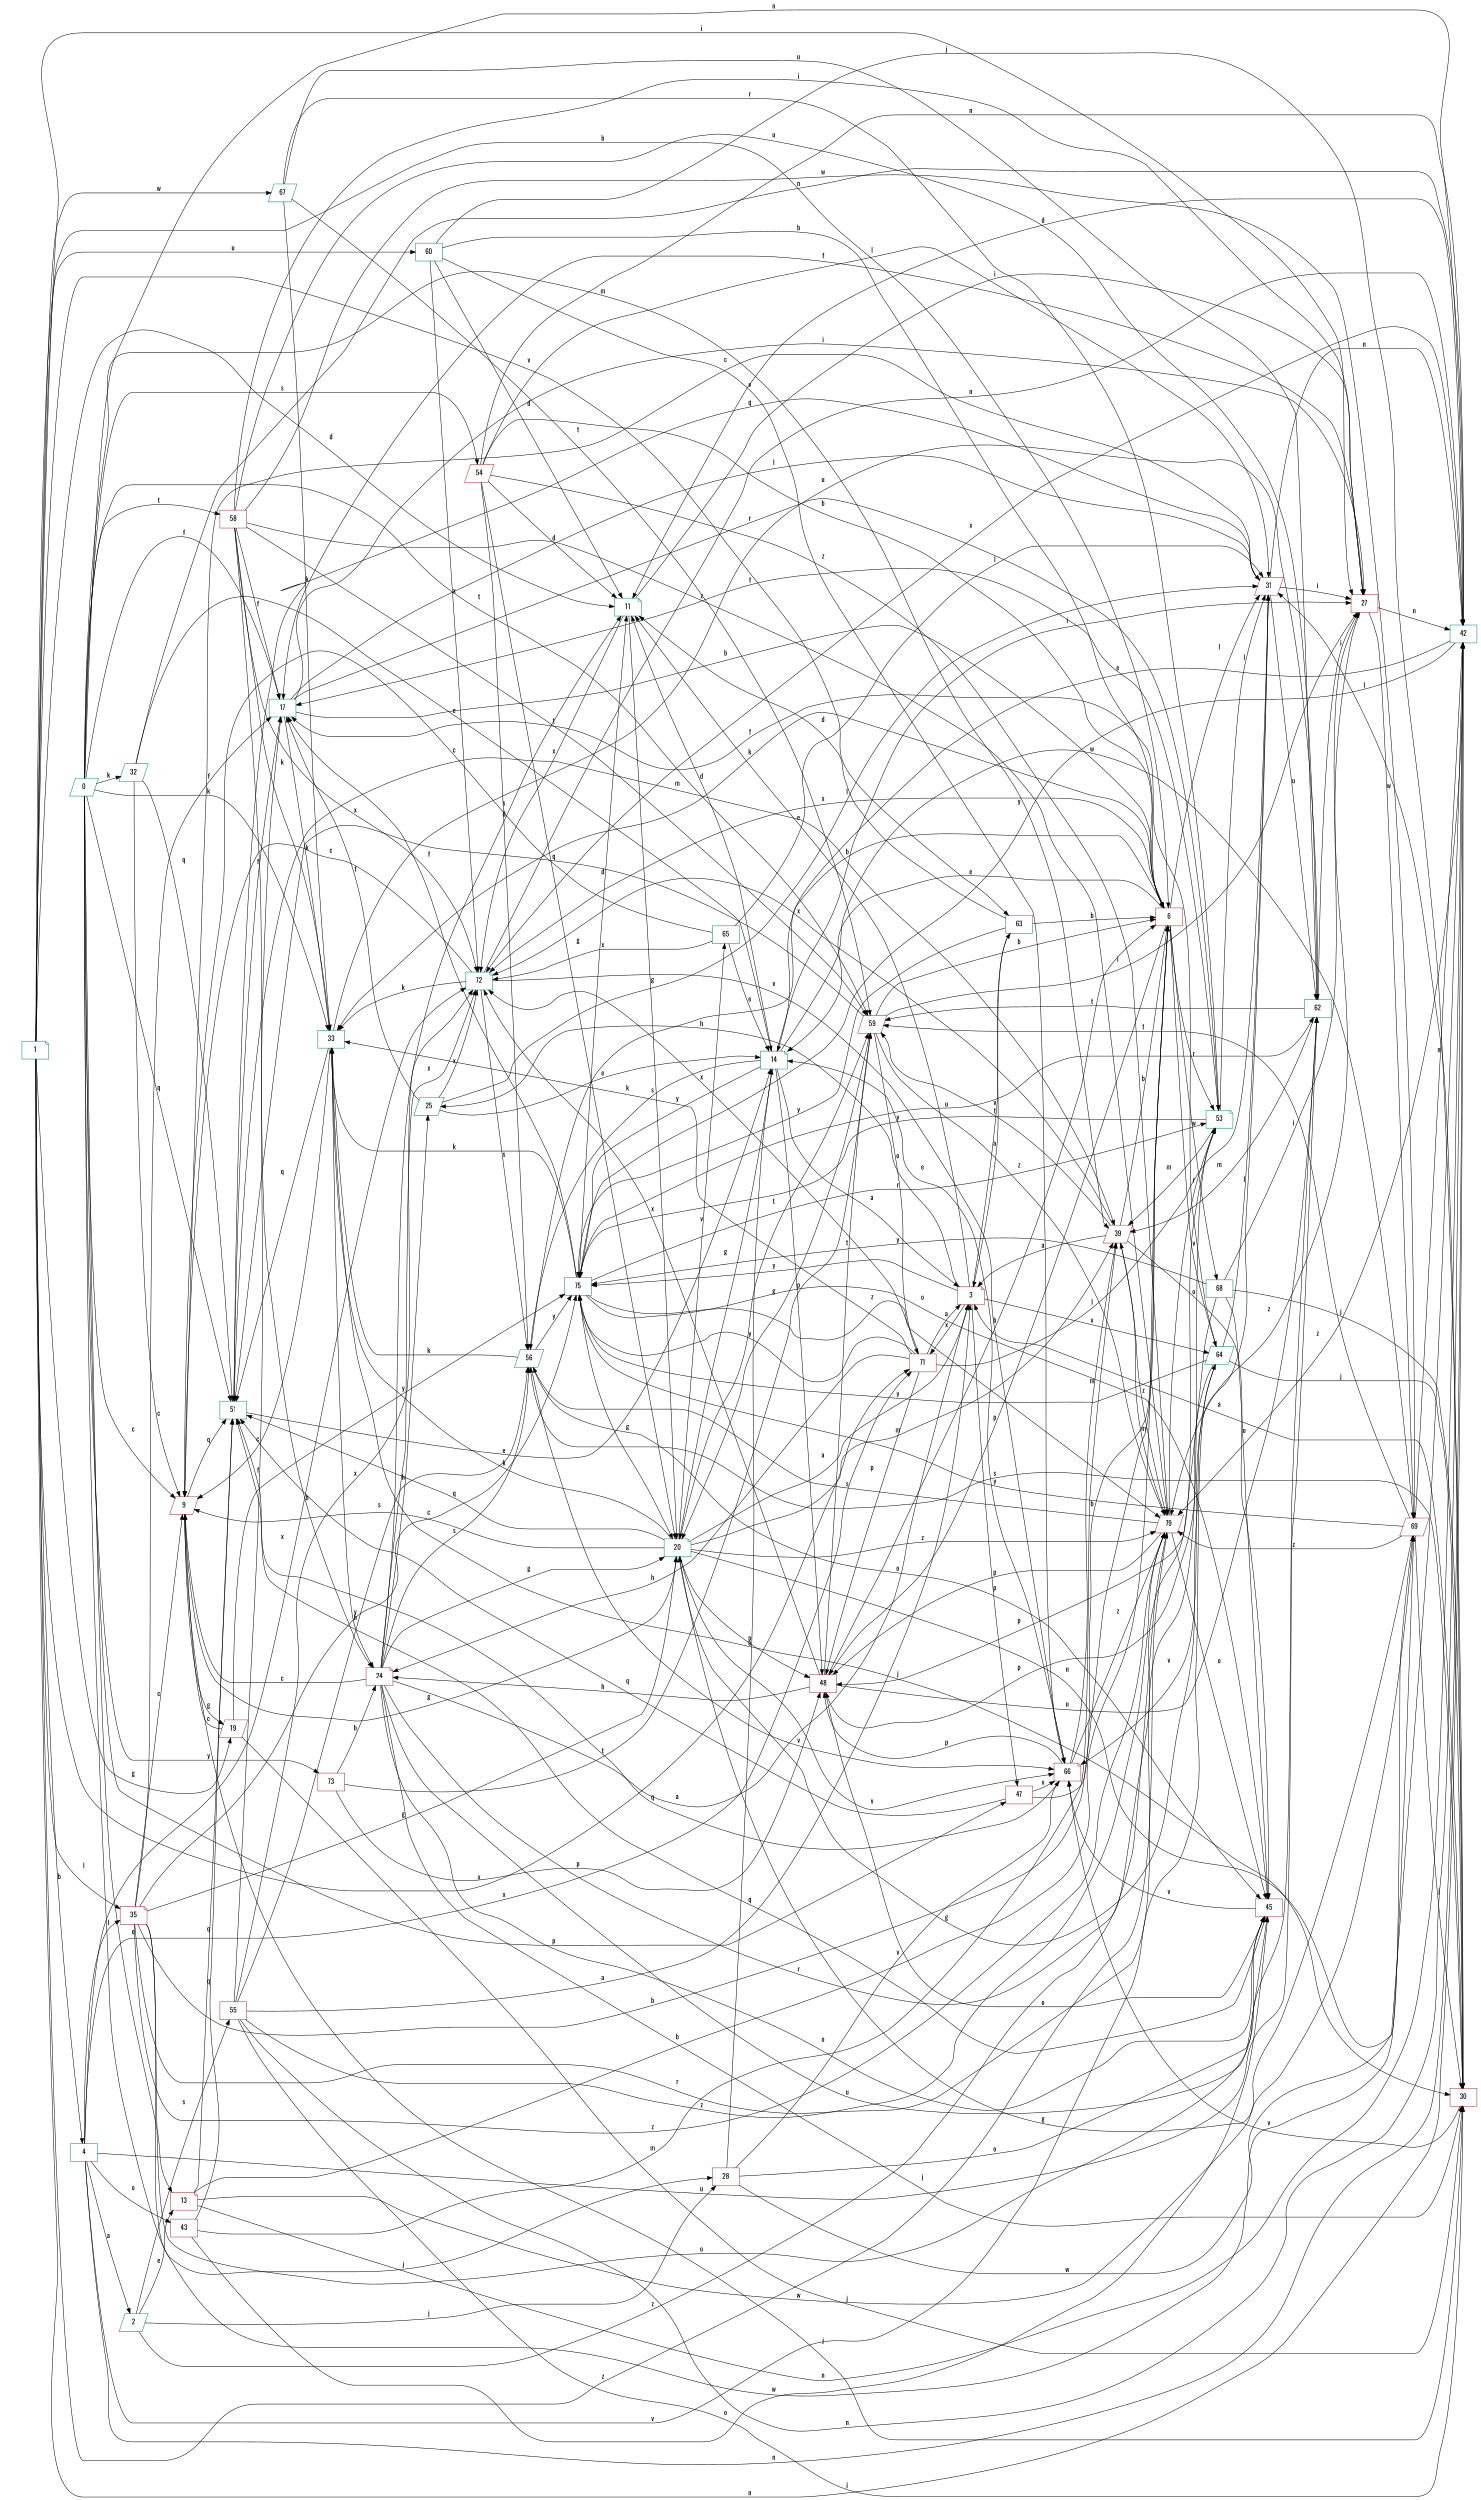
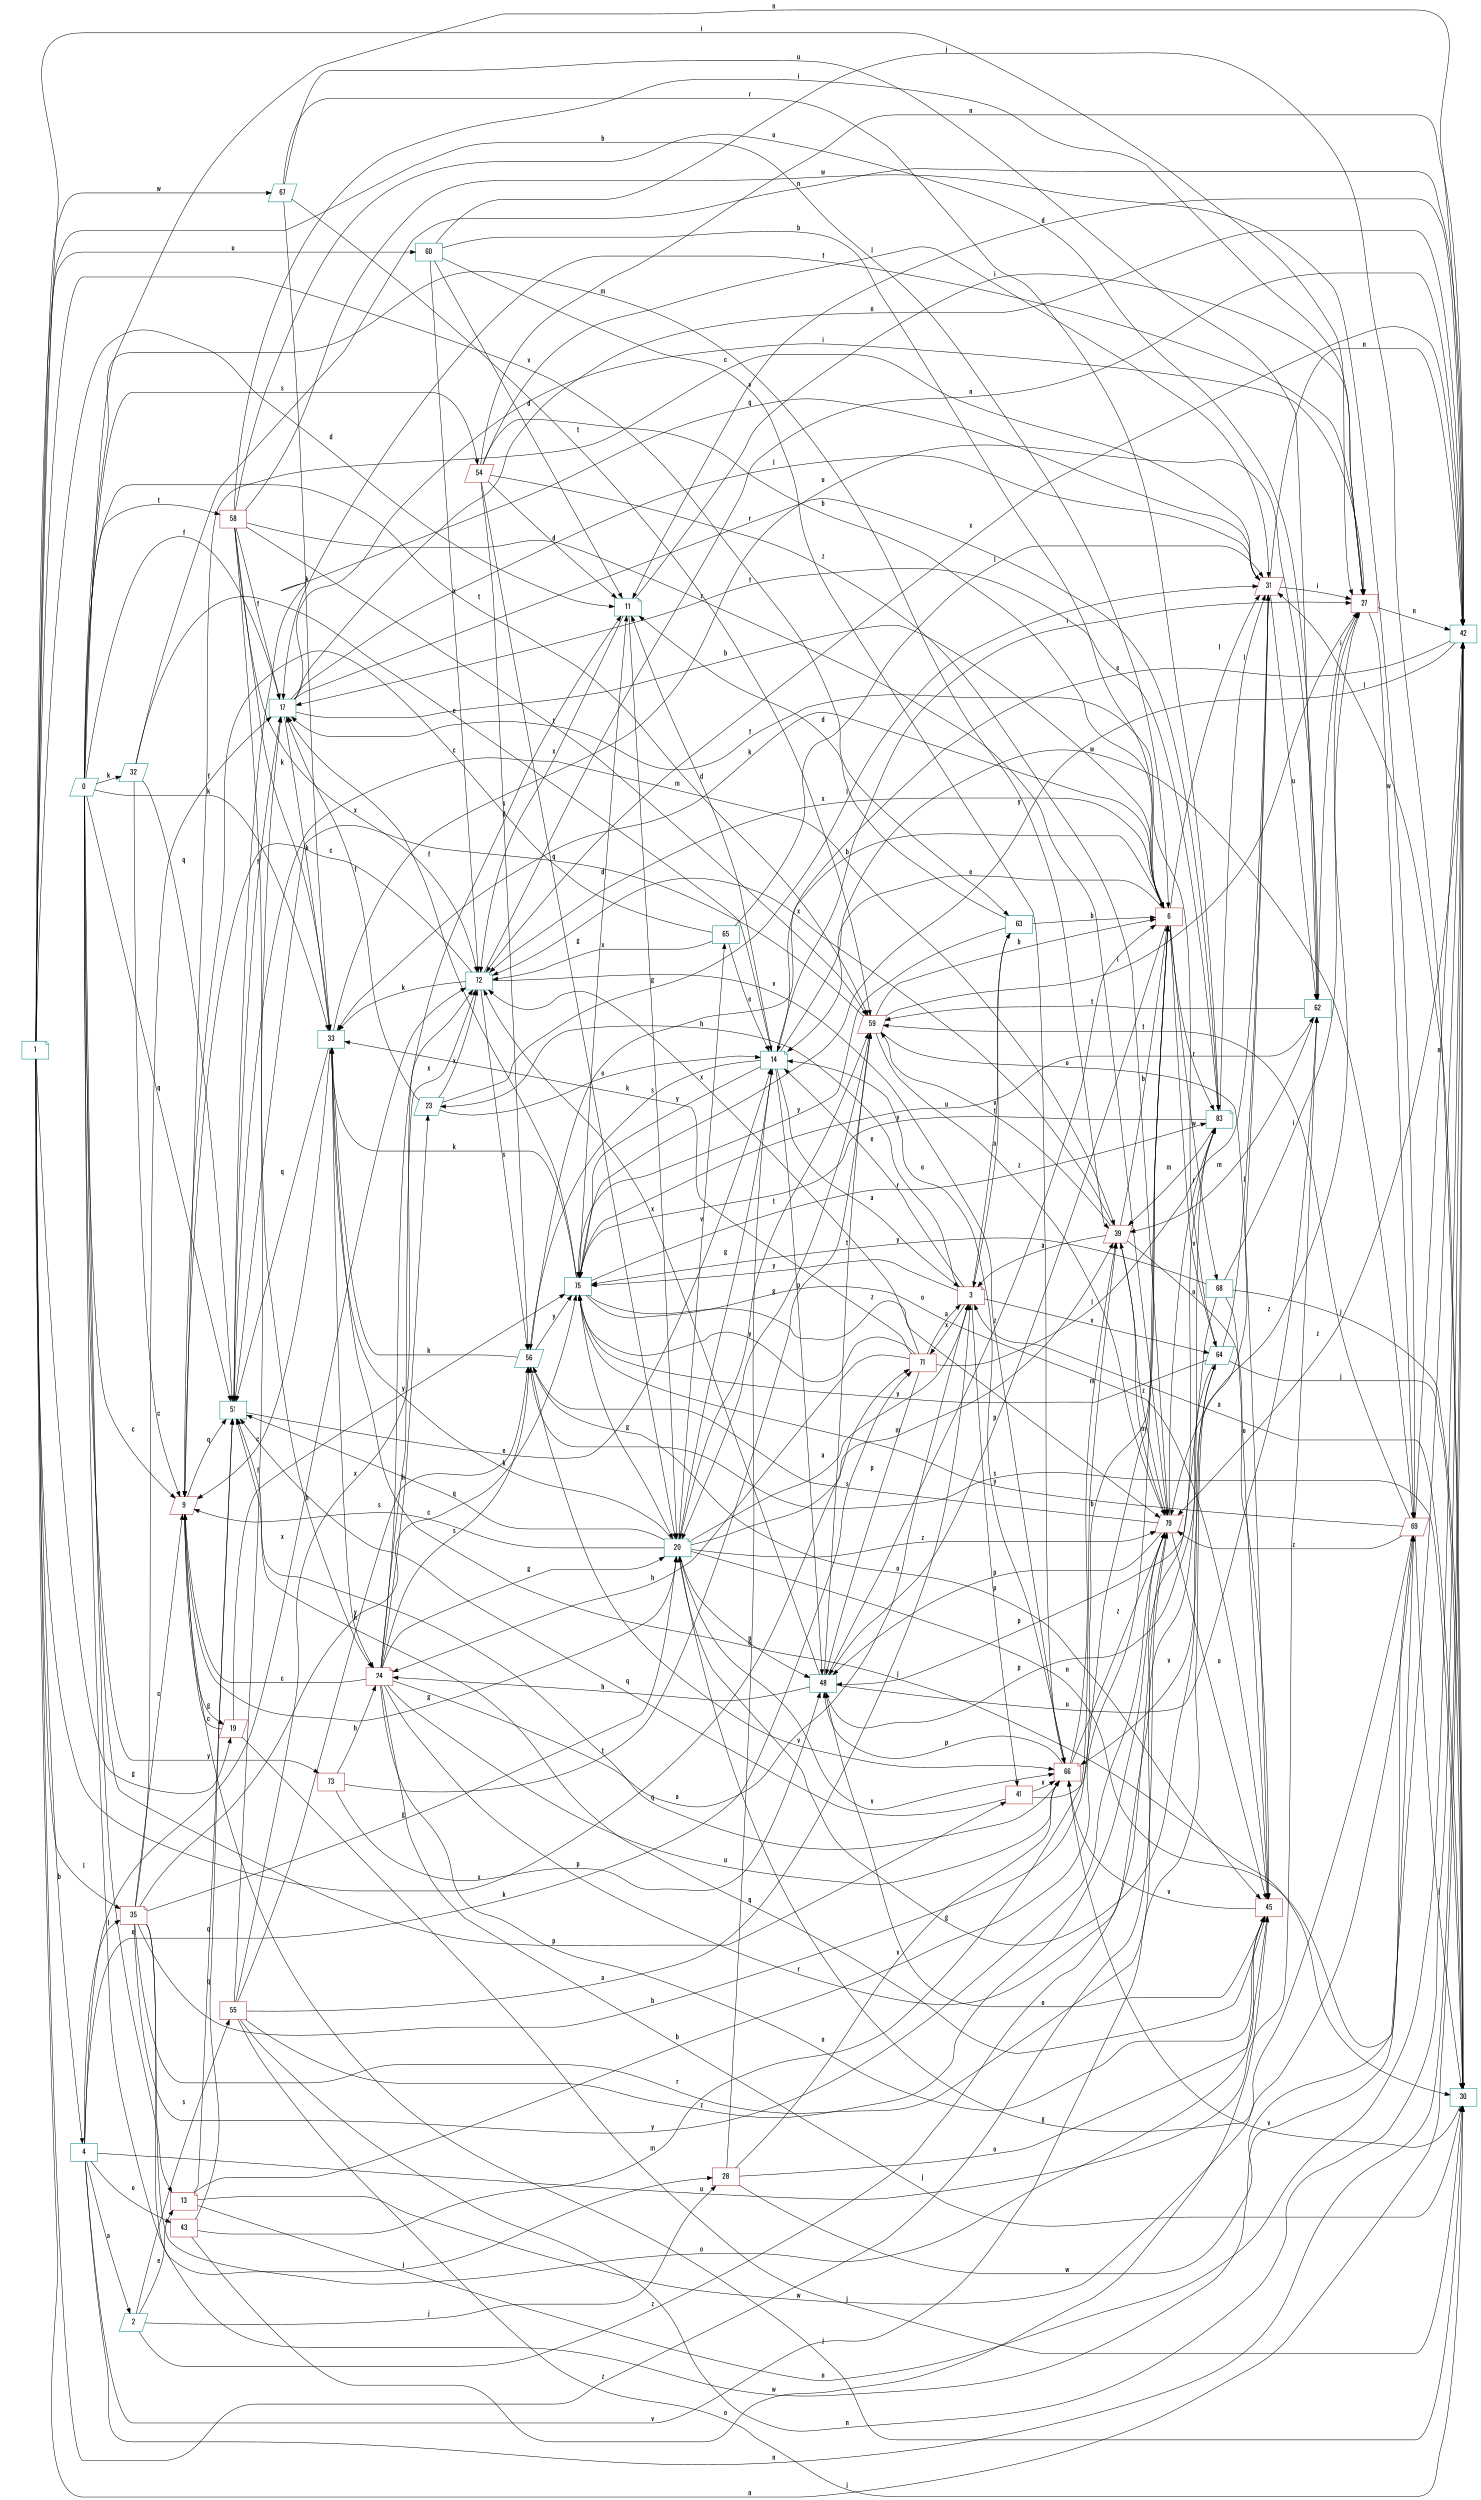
none -> (979, 313)
(872, 921) -> (884, 1173)
(429, 1106) -> (429, 1106)
(1219, 1119) -> (1219, 1119)
(899, 1183) -> (1250, 1345)
(995, 1321) -> (995, 1321)
(823, 1684) -> (823, 1684)
(1019, 1795) -> (1019, 1795)
(504, 1895) -> (504, 1895)
(1200, 2087) -> (719, 1865)
(1463, 2097) -> (1463, 2097)
(653, 2127) -> (653, 2127)
